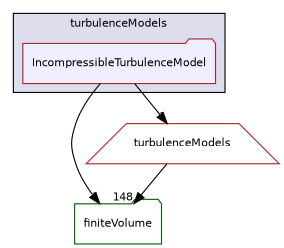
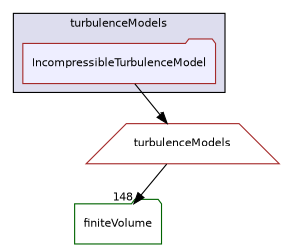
(72, 138) -> none
